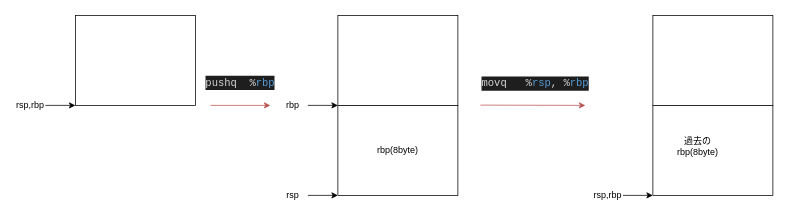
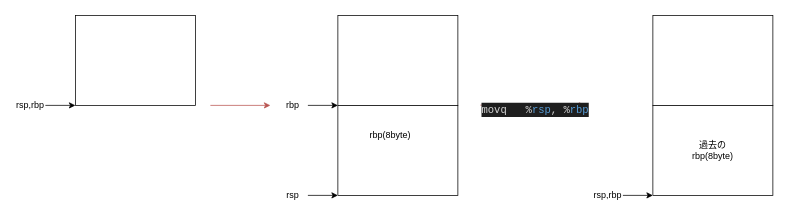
(240, 83) -> none
(540, 83) -> (540, 109)
(698, 147) -> (713, 150)
(398, 150) -> (390, 135)
